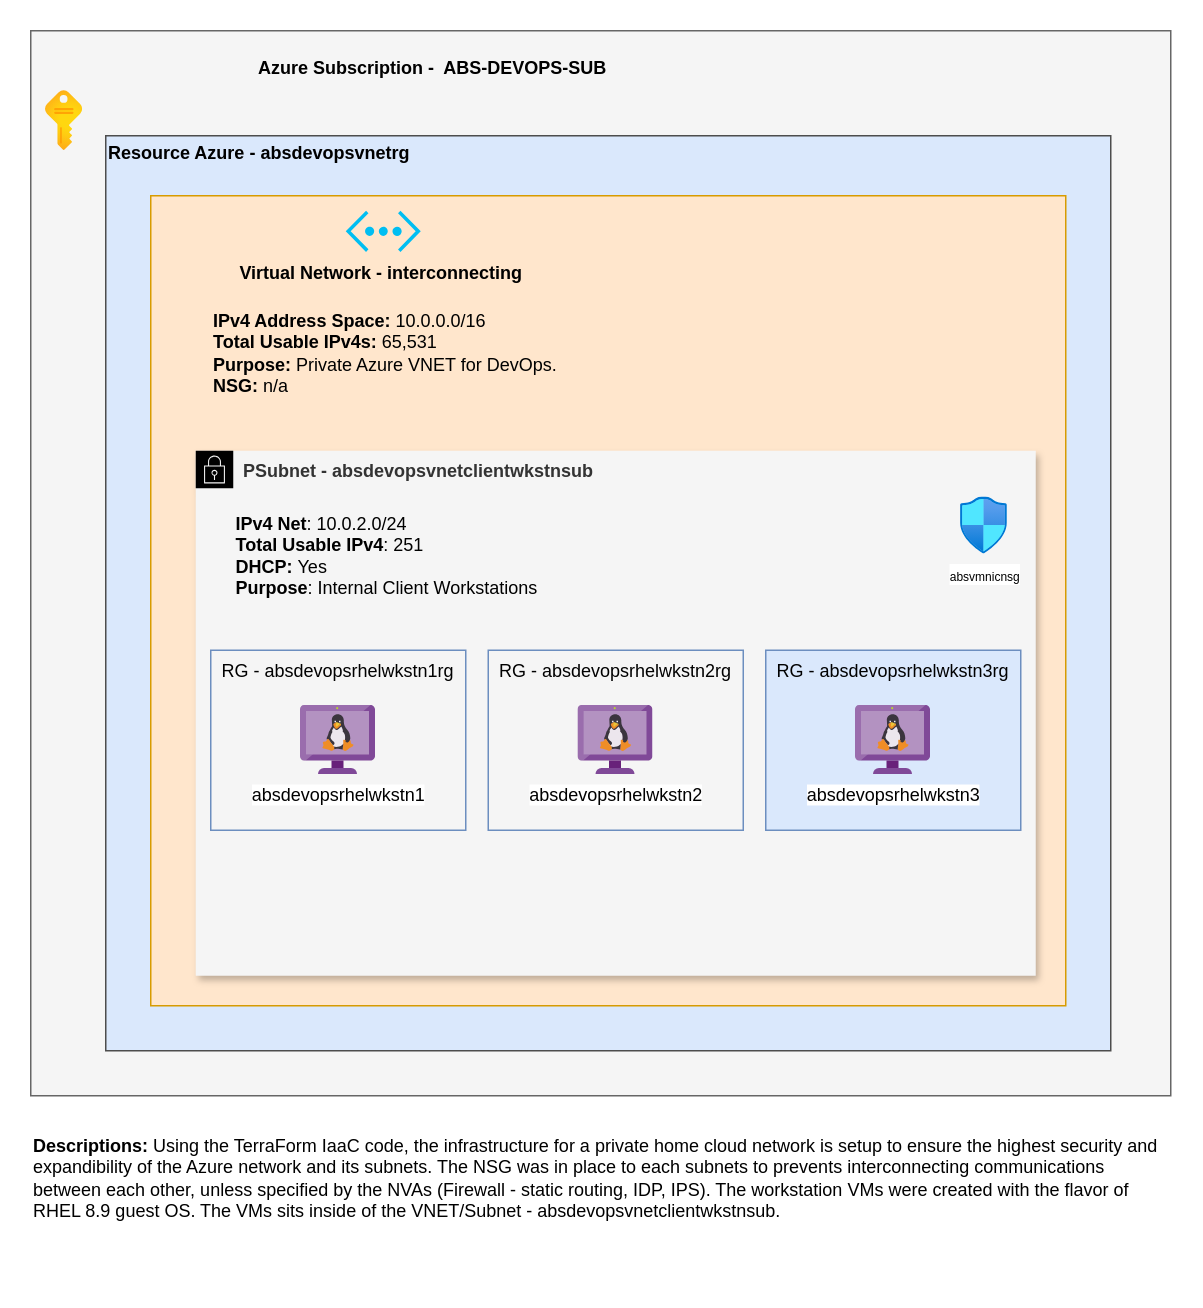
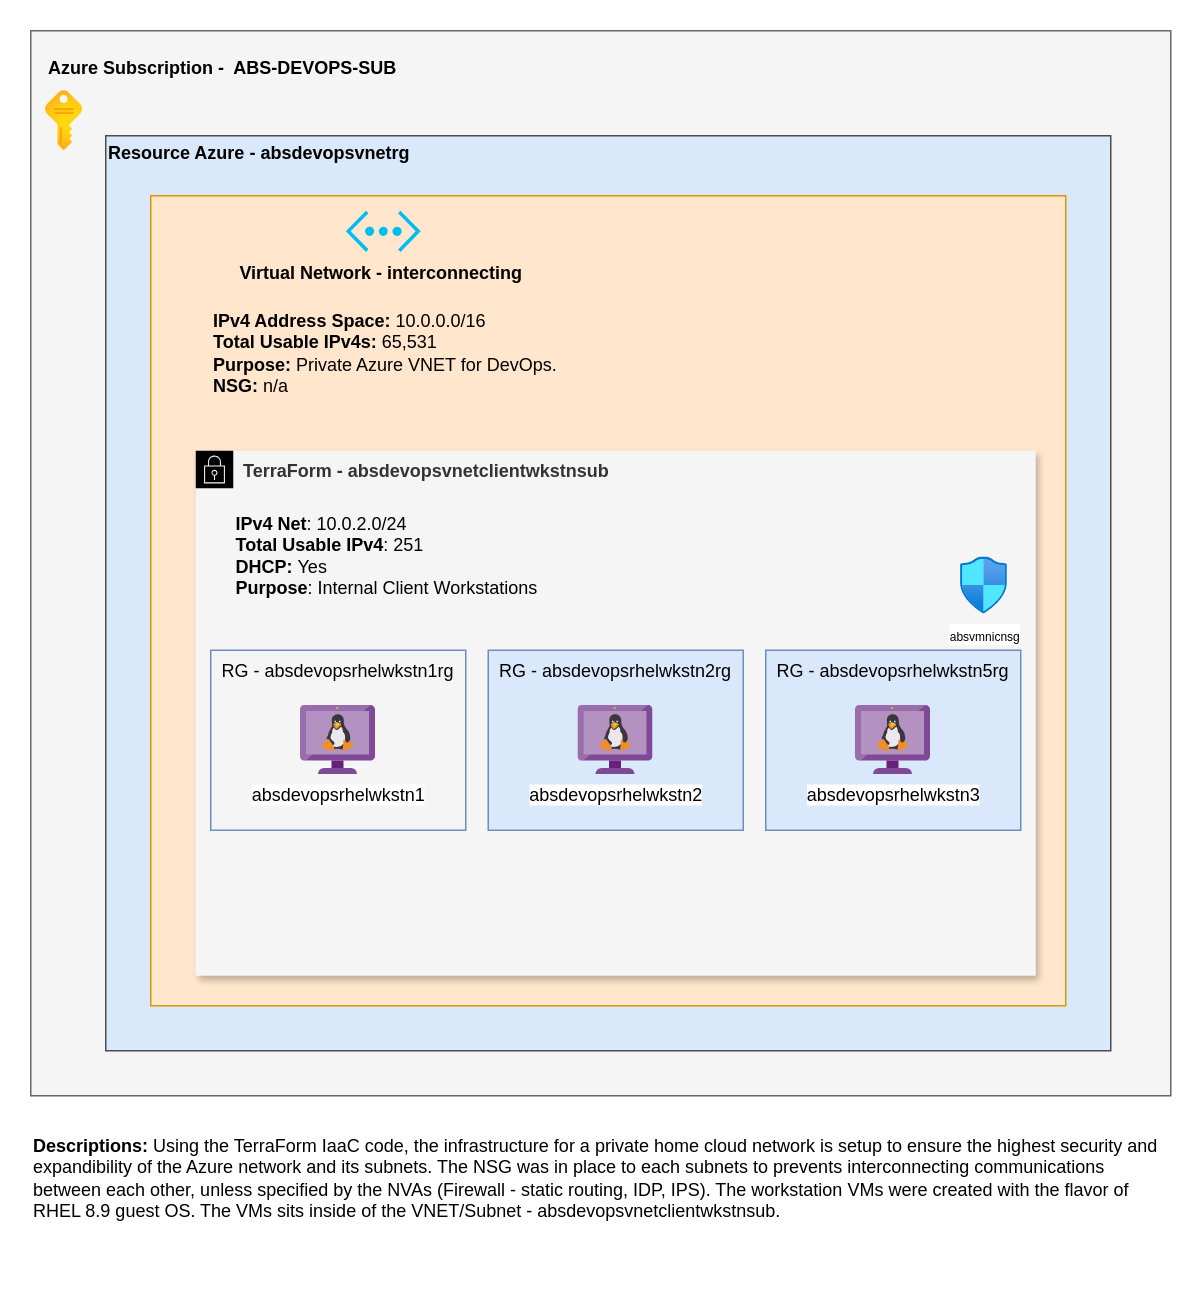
(563, 68) -> (353, 68)
(423, 472) -> (433, 472)
(984, 526) -> (984, 586)
(616, 682) -> (616, 682)
(893, 682) -> (893, 682)
